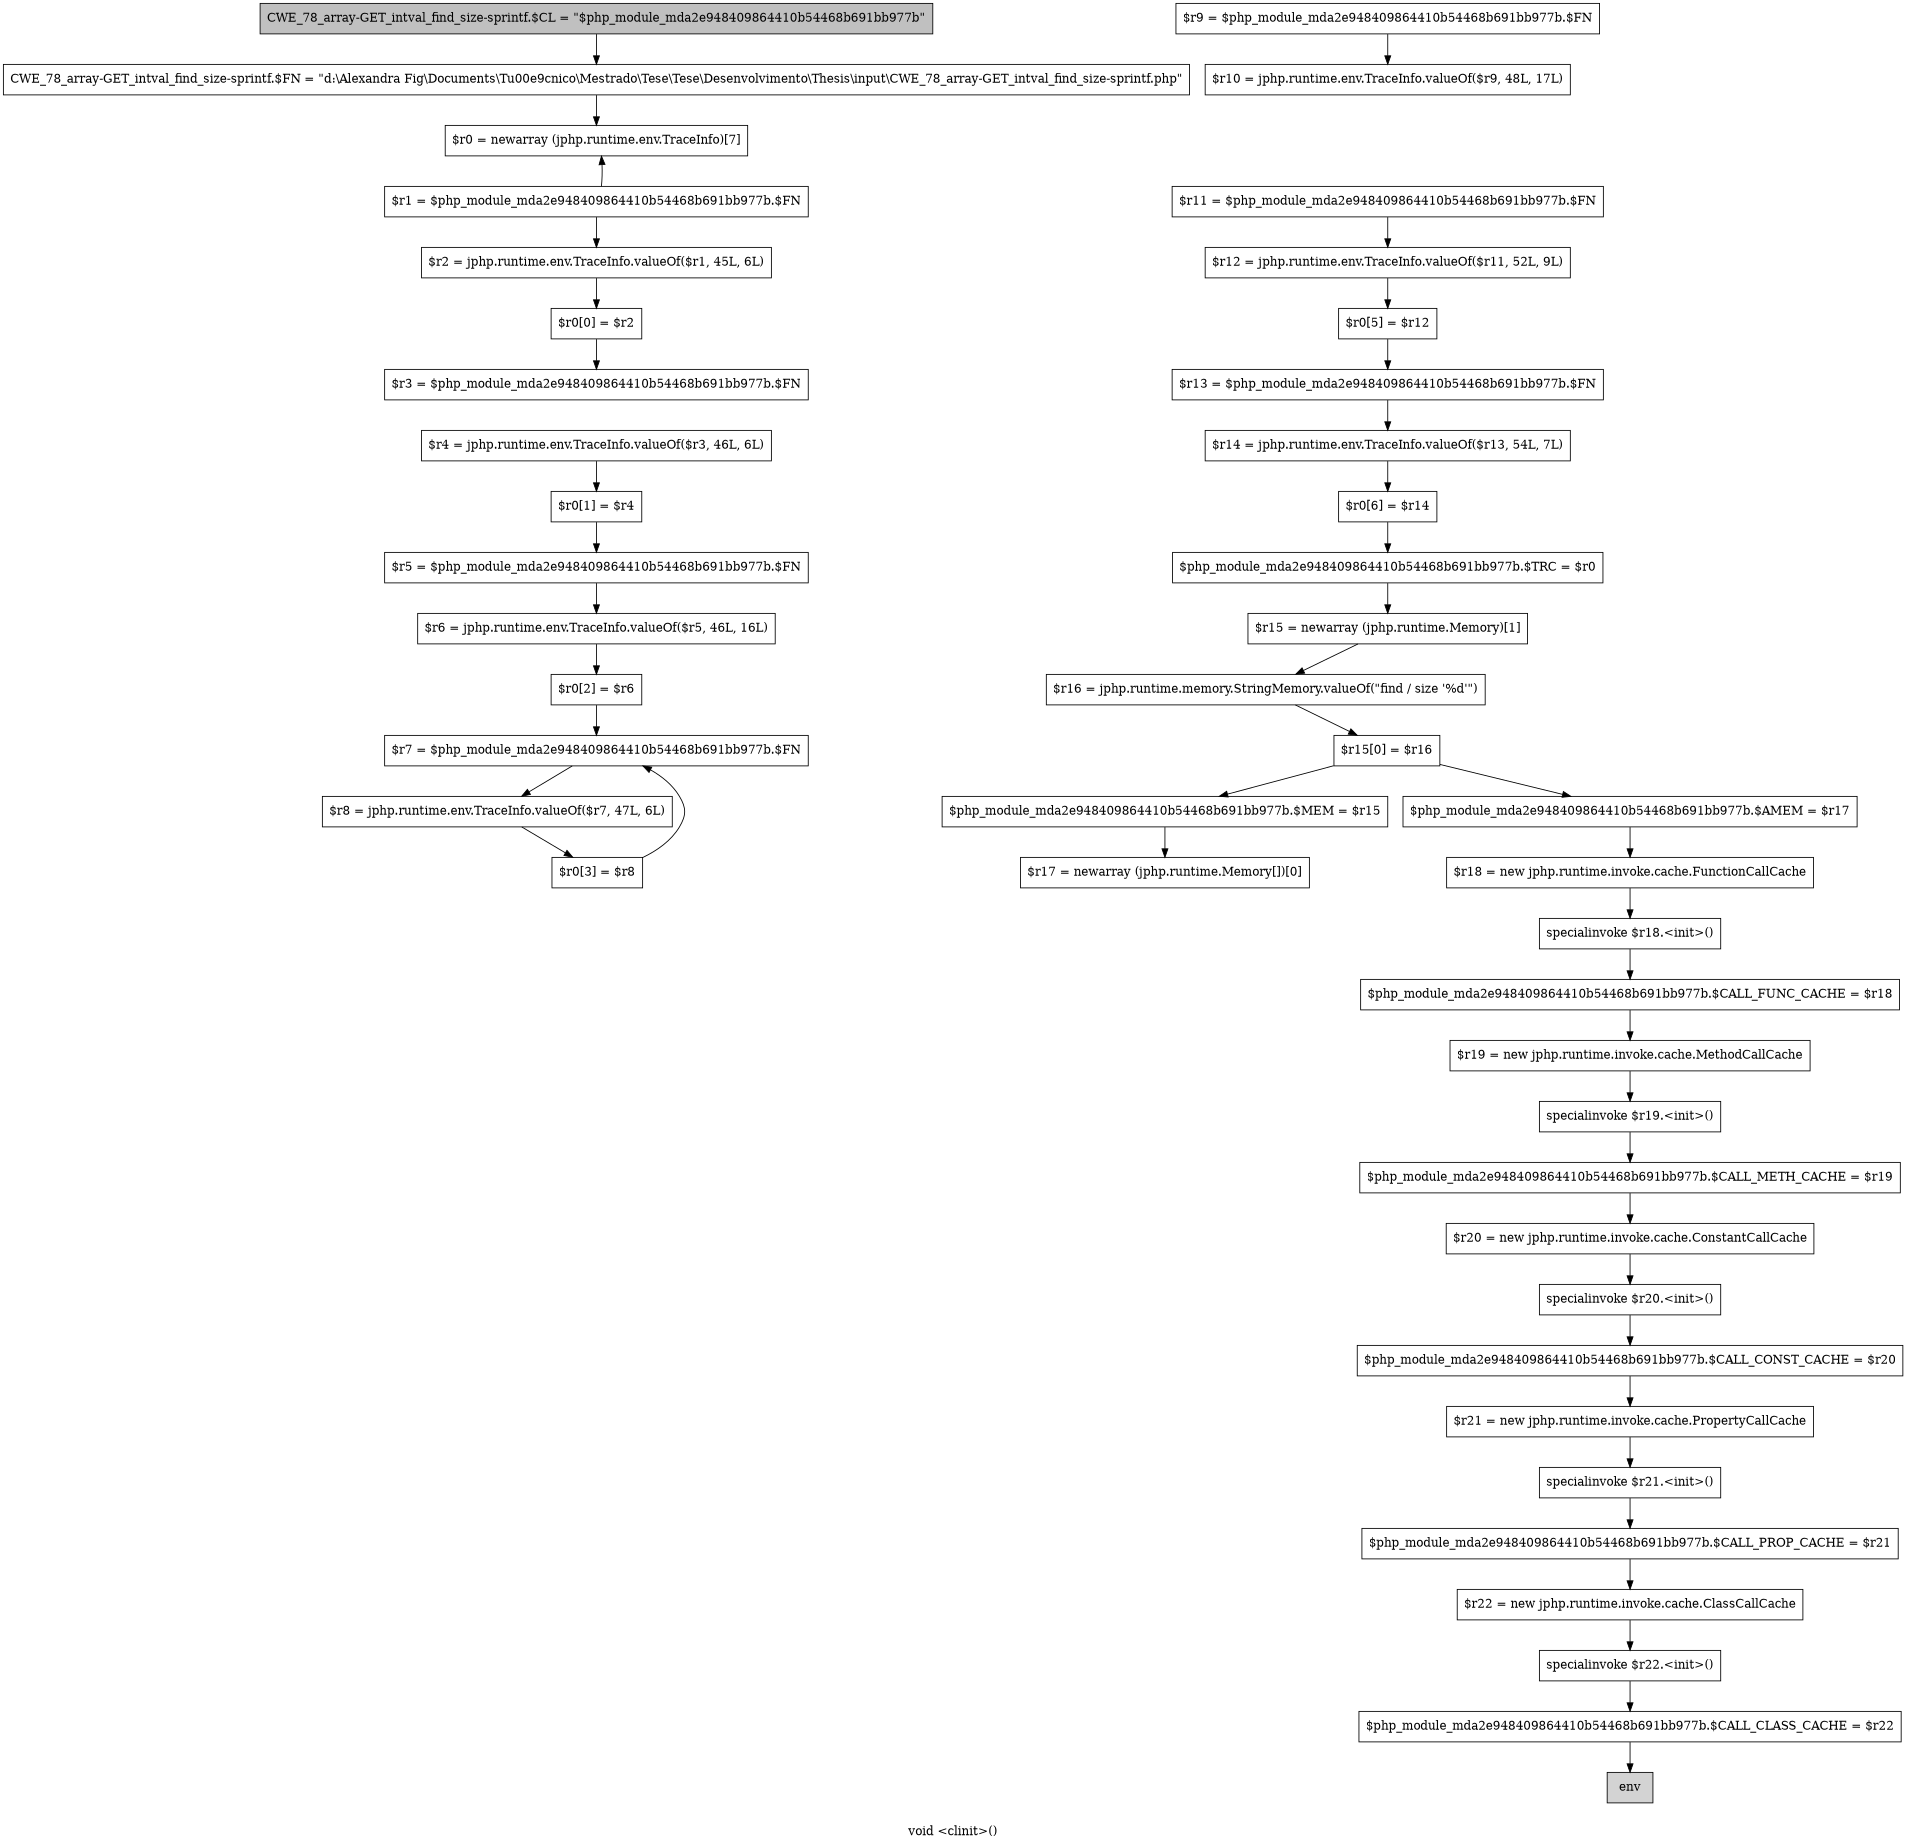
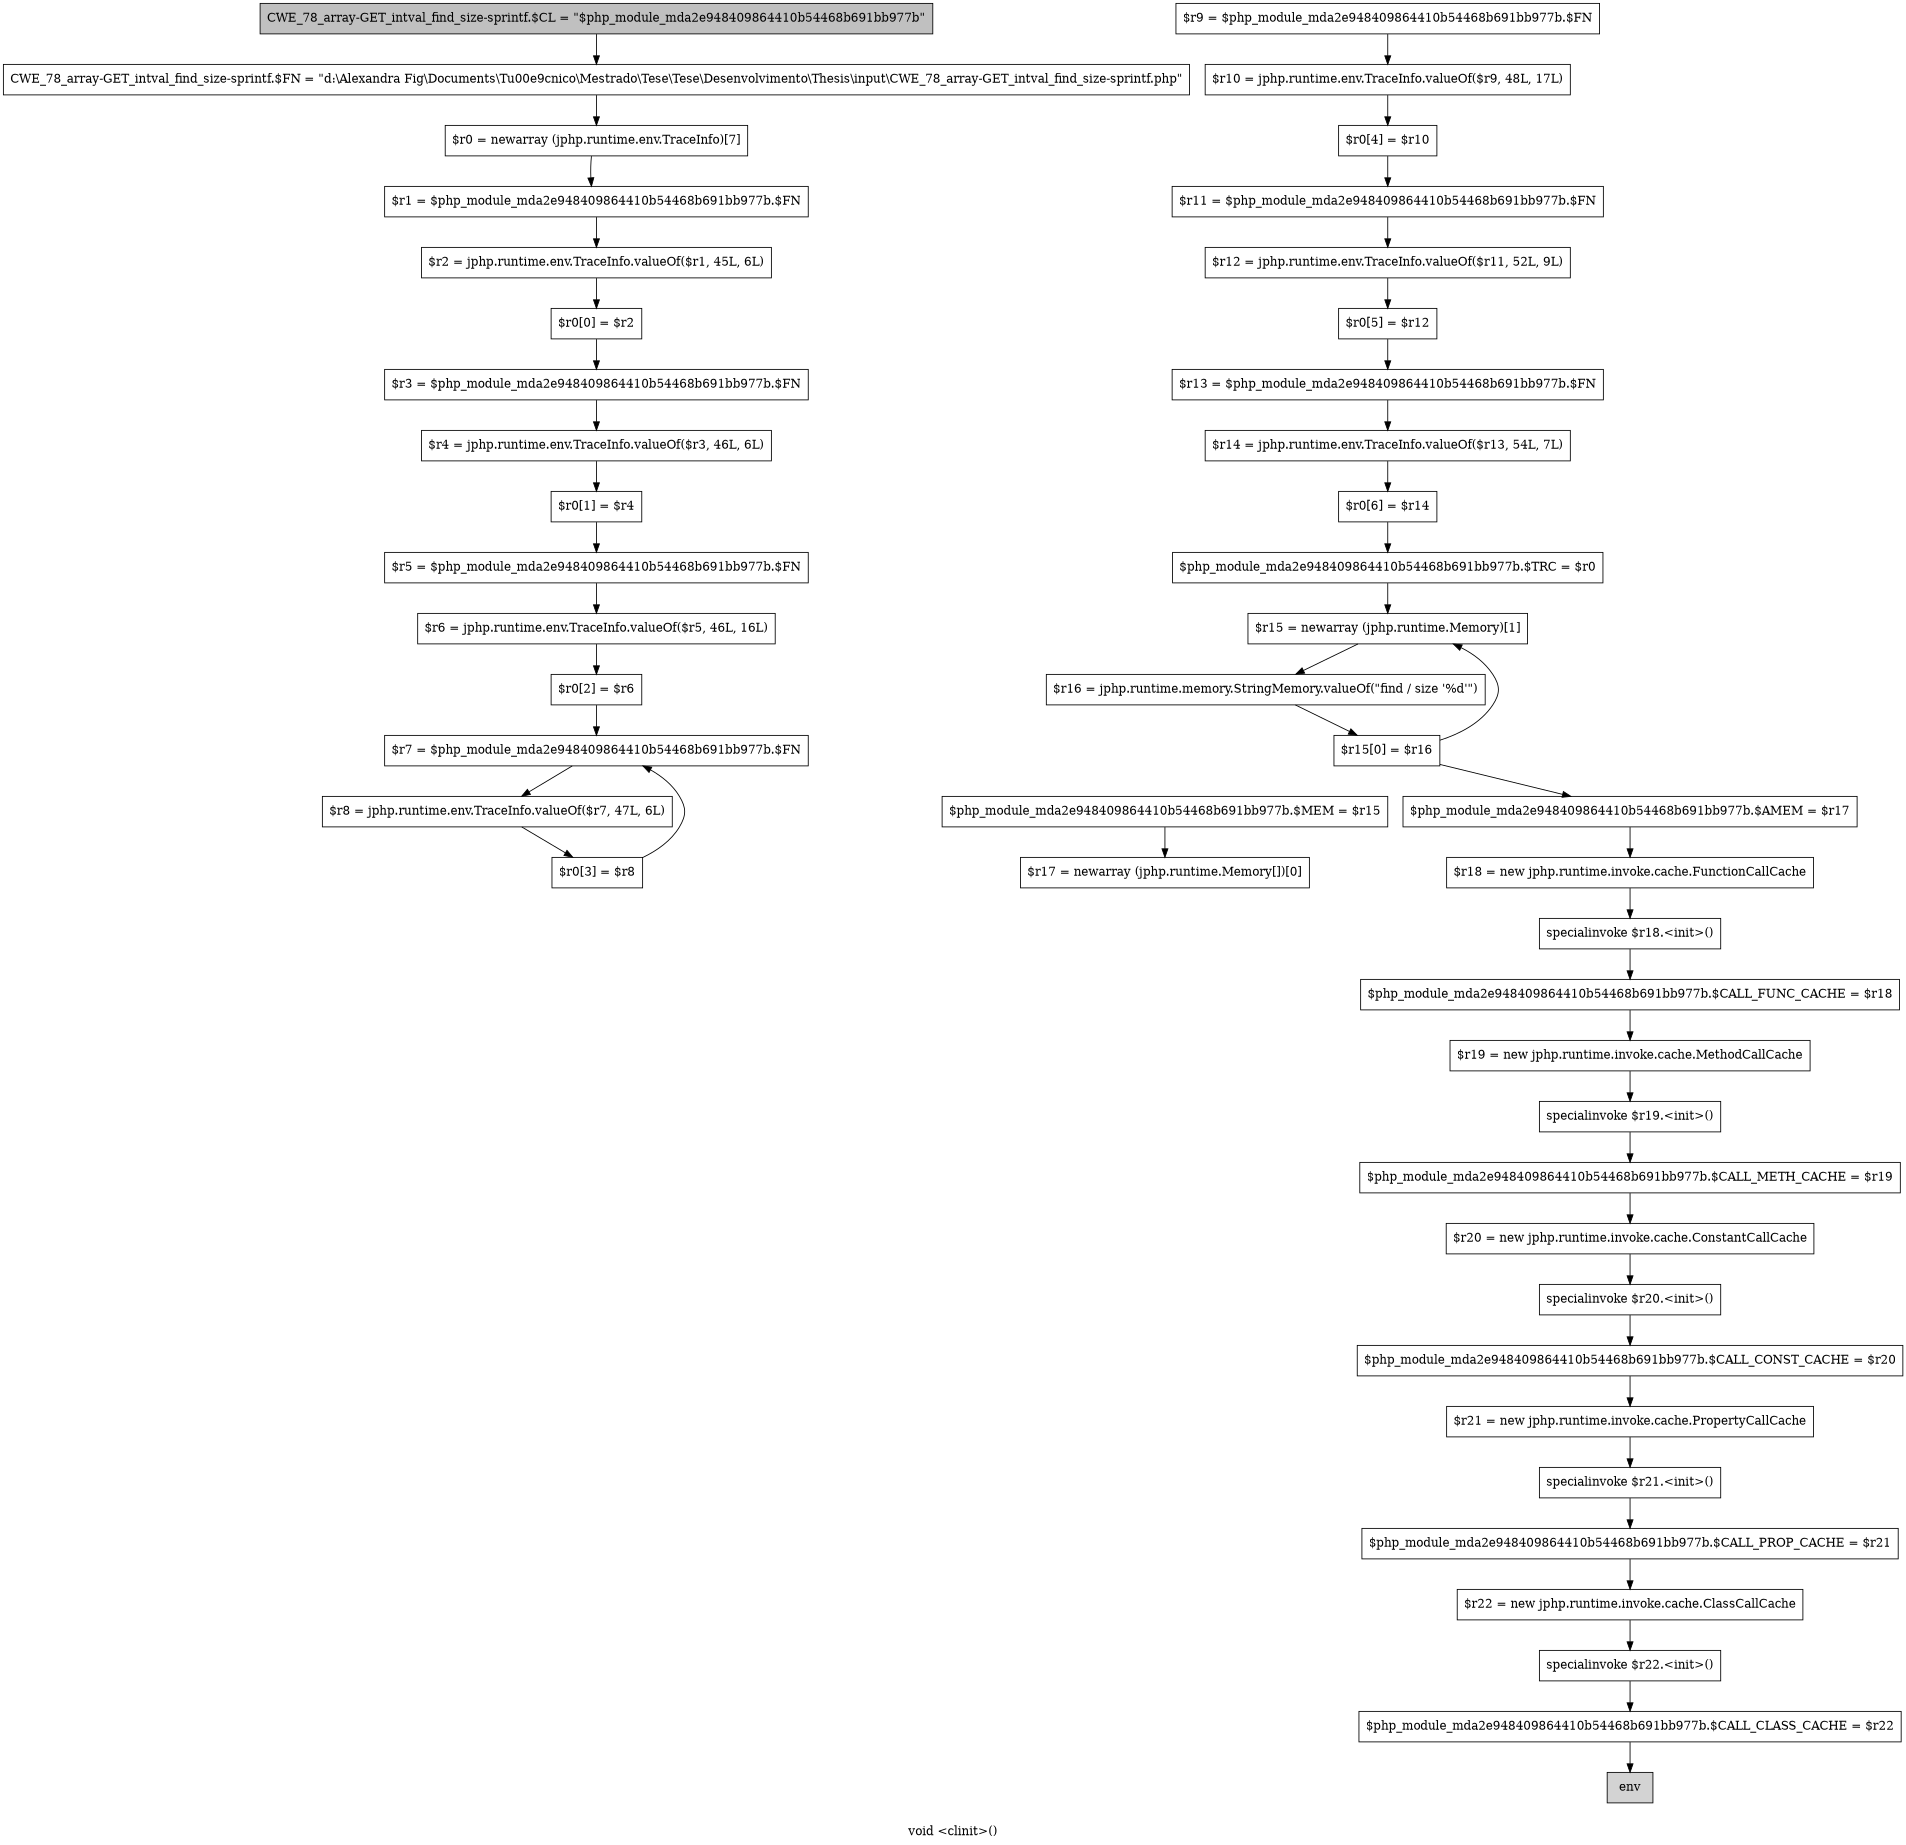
none -> (1388, 141)
(602, 175) -> (591, 167)
none -> (596, 411)
(1281, 780) -> (1495, 701)
